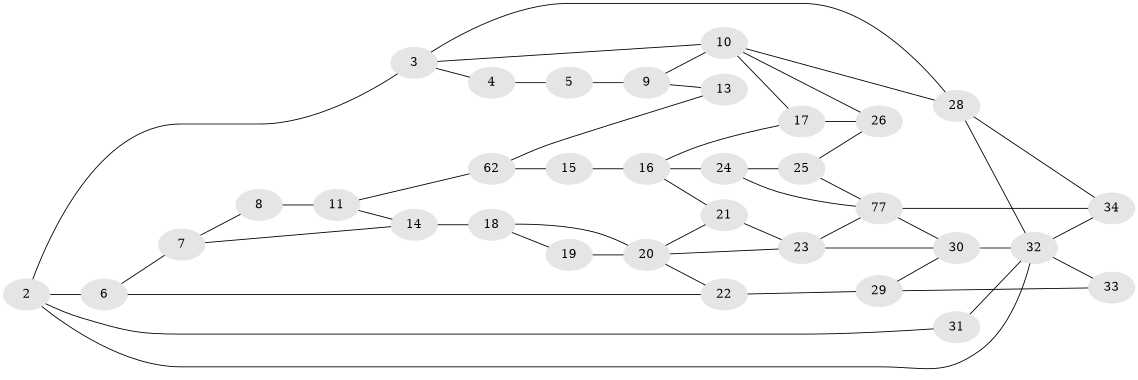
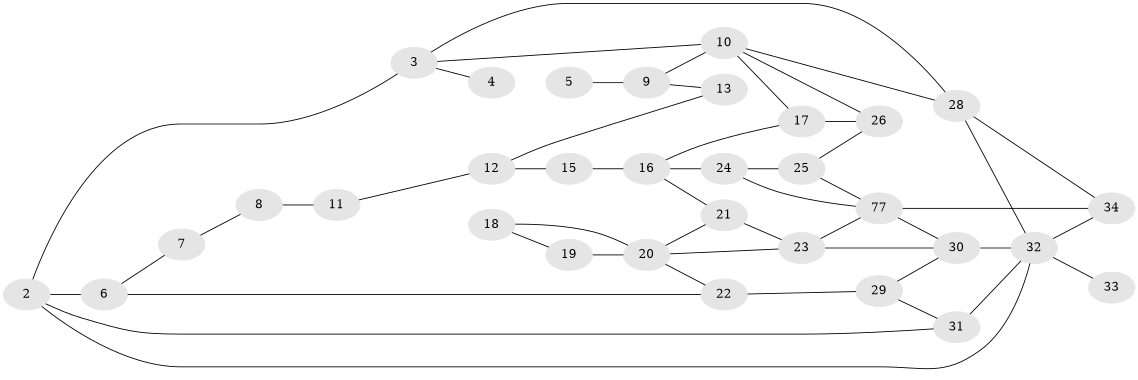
(531, 83) -> none
(492, 169) -> (492, 169)
(414, 225) -> none
(986, 289) -> (918, 309)
